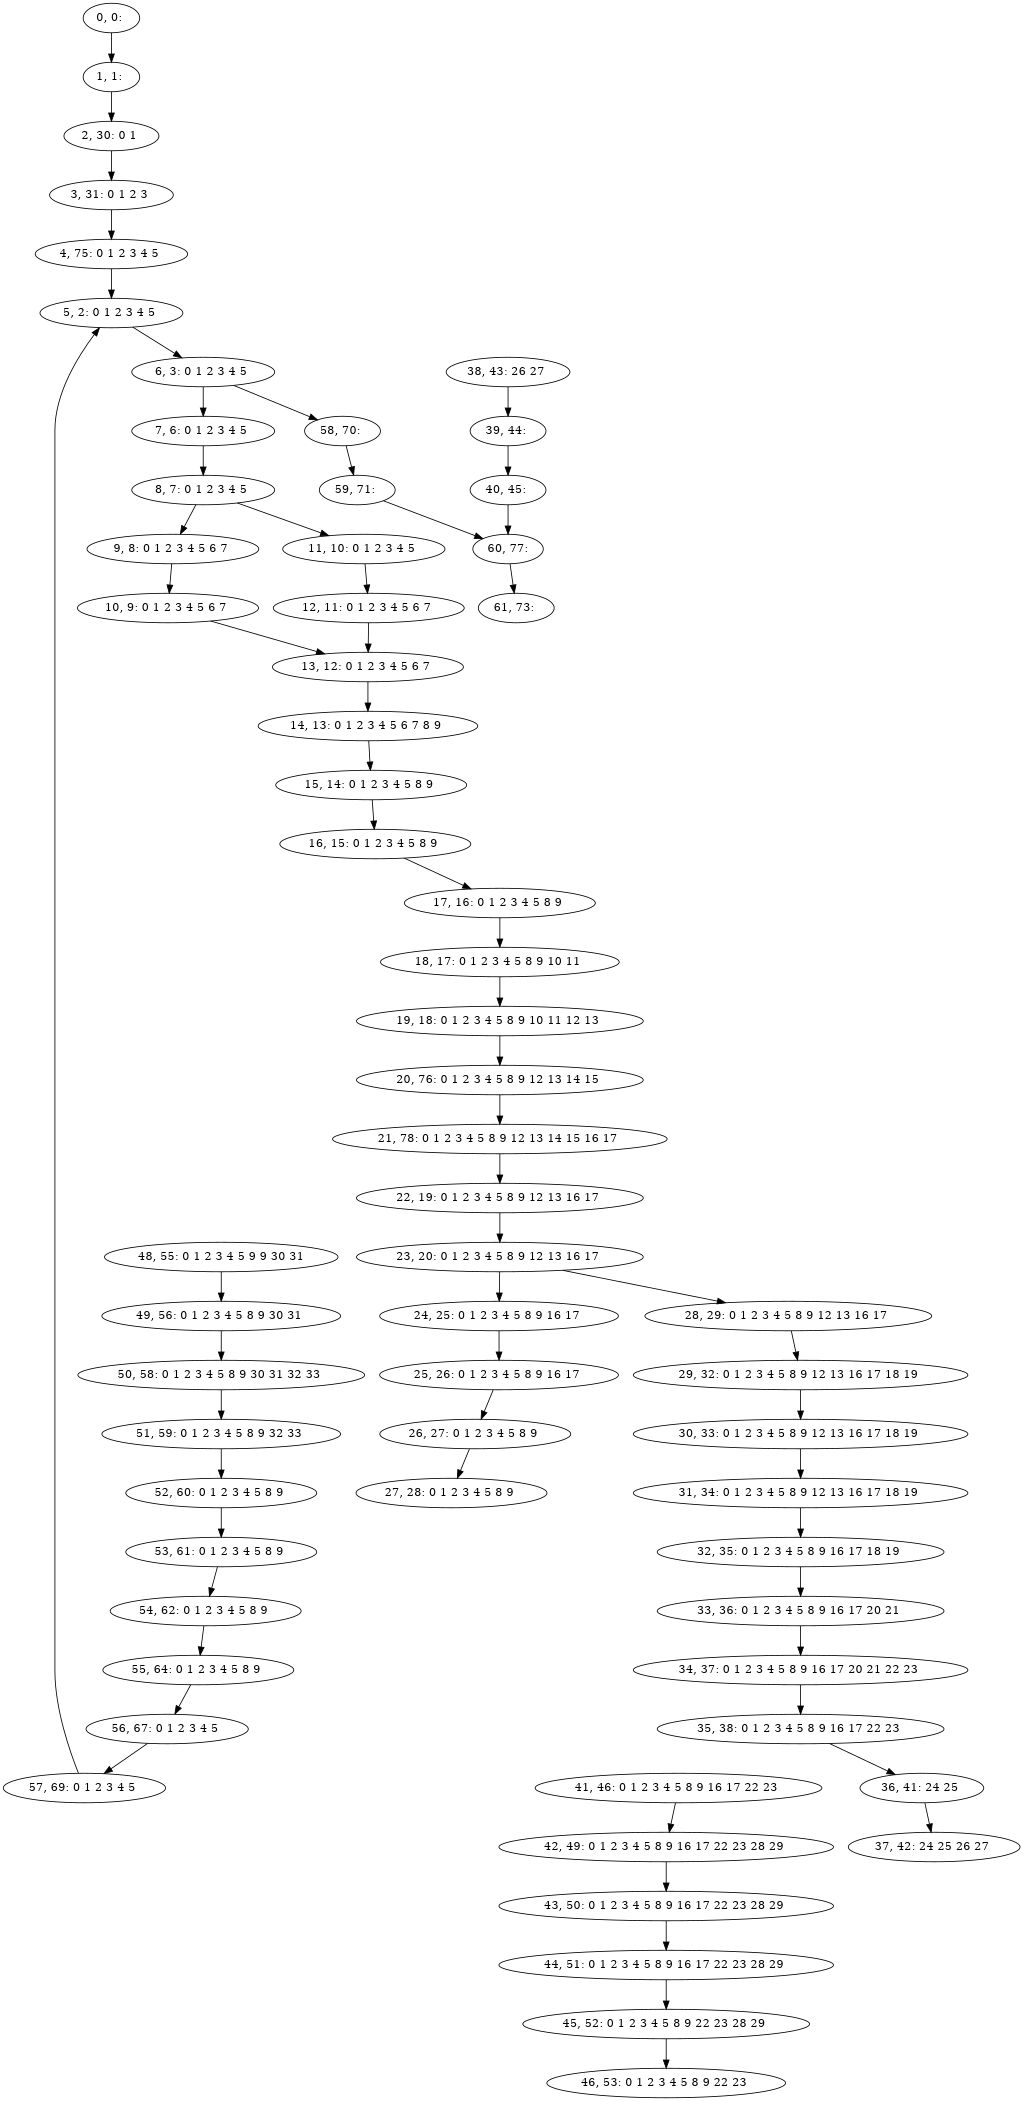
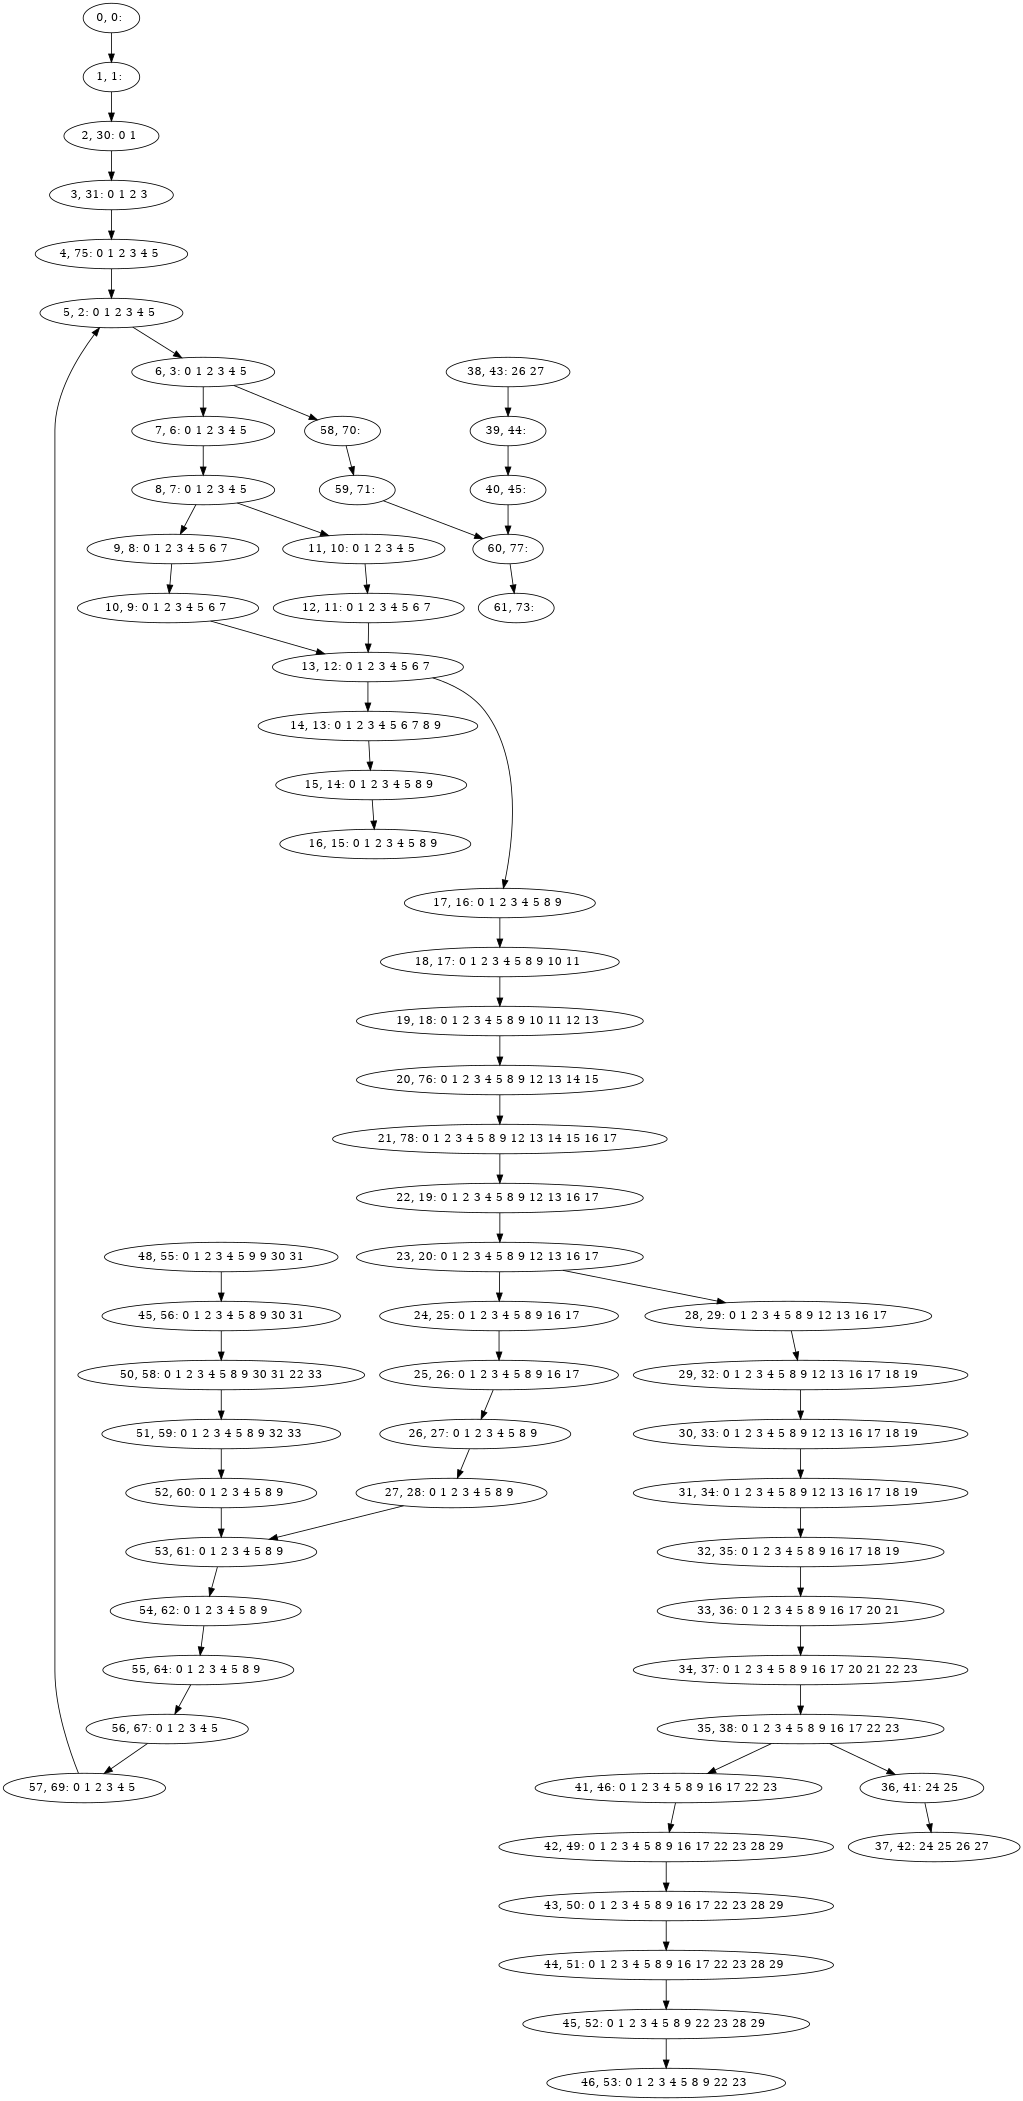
(434, 872) -> (507, 762)
(221, 1316) -> (221, 1316)
(221, 1375) -> (221, 1375)
none -> (340, 1522)
none -> (743, 1757)
